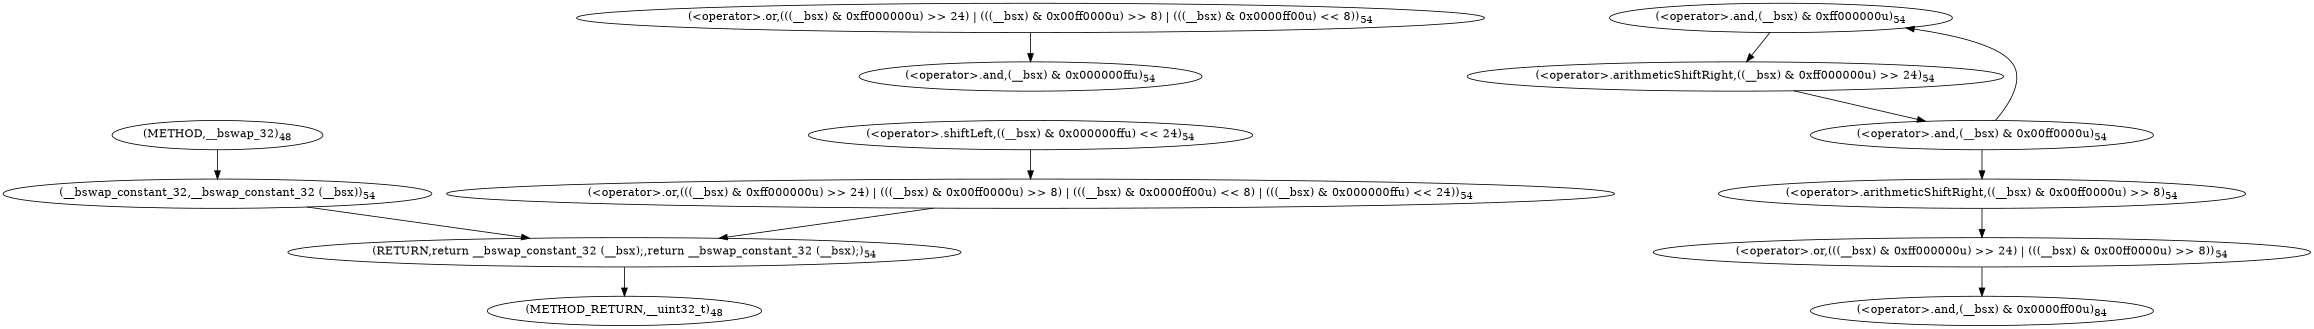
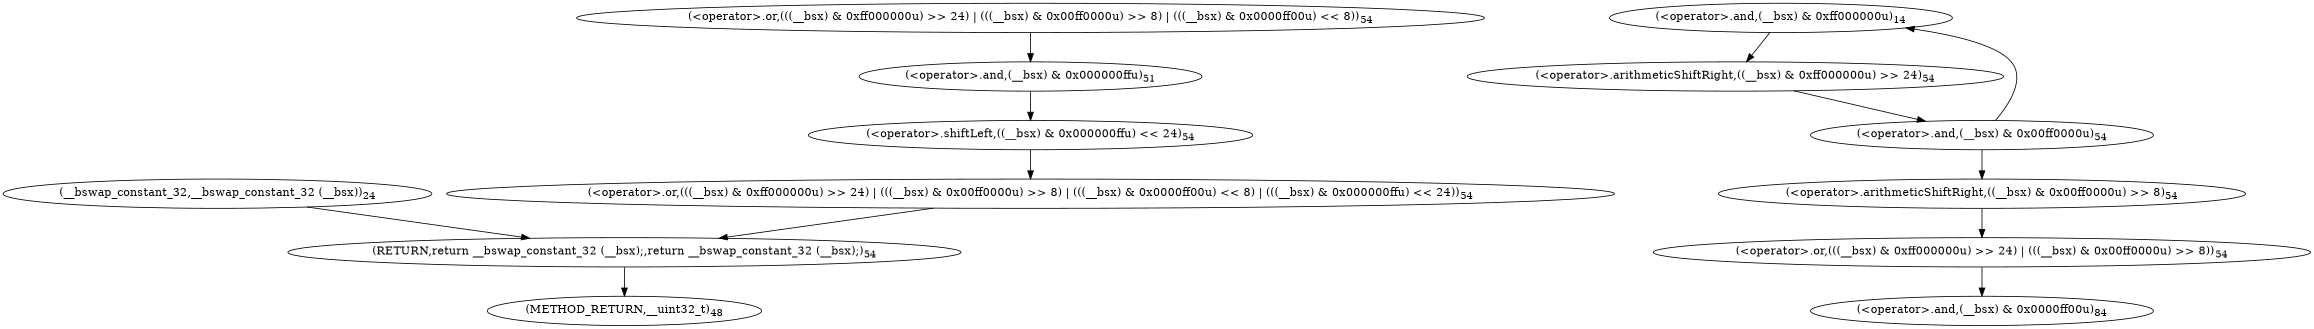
(1900, 17) -> (1900, 17)
(1149, 75) -> (1149, 75)
none -> (1031, 102)
(217, 135) -> none
(369, 192) -> (369, 192)
